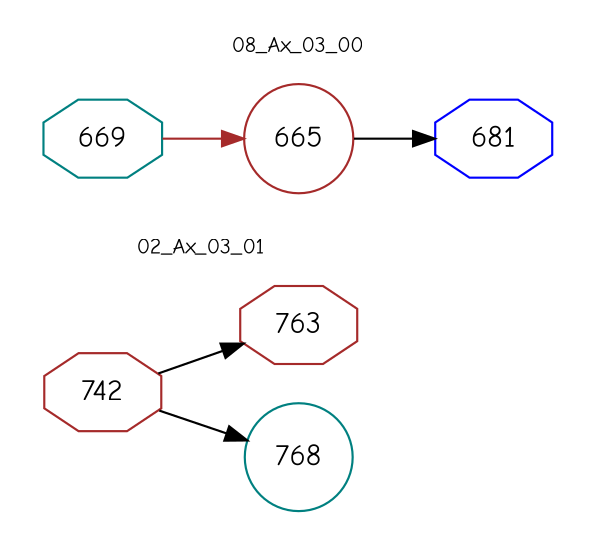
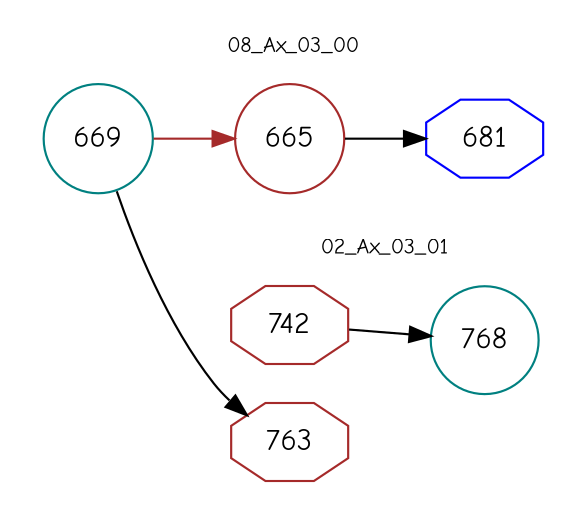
(103, 139) -> (98, 139)
(191, 362) -> (163, 302)
